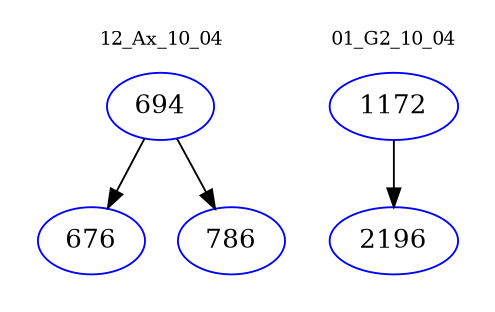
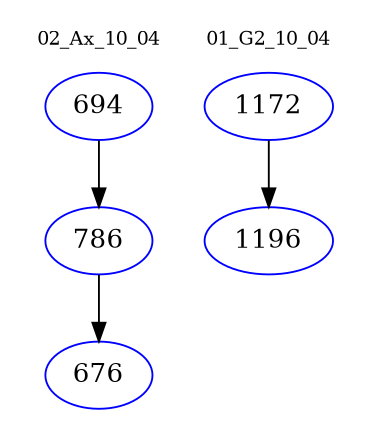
(161, 40) -> (99, 40)
(131, 165) -> (99, 299)
(394, 241) -> (269, 241)
